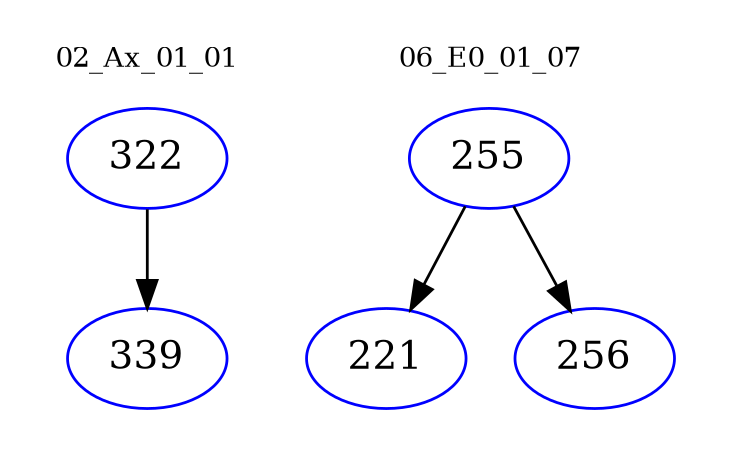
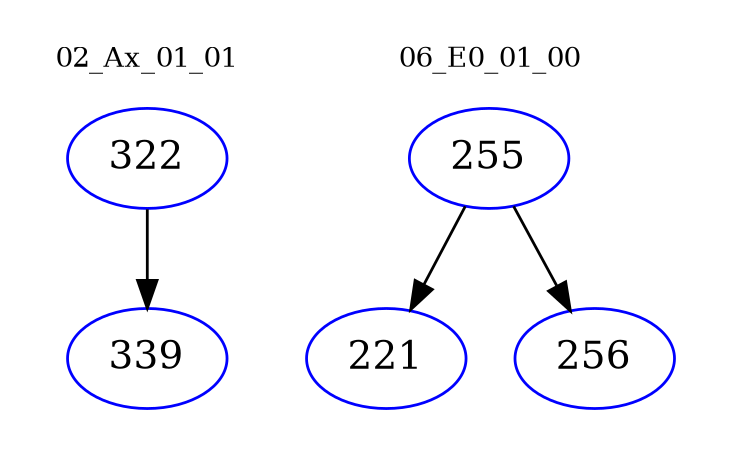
(491, 60) -> (491, 60)
